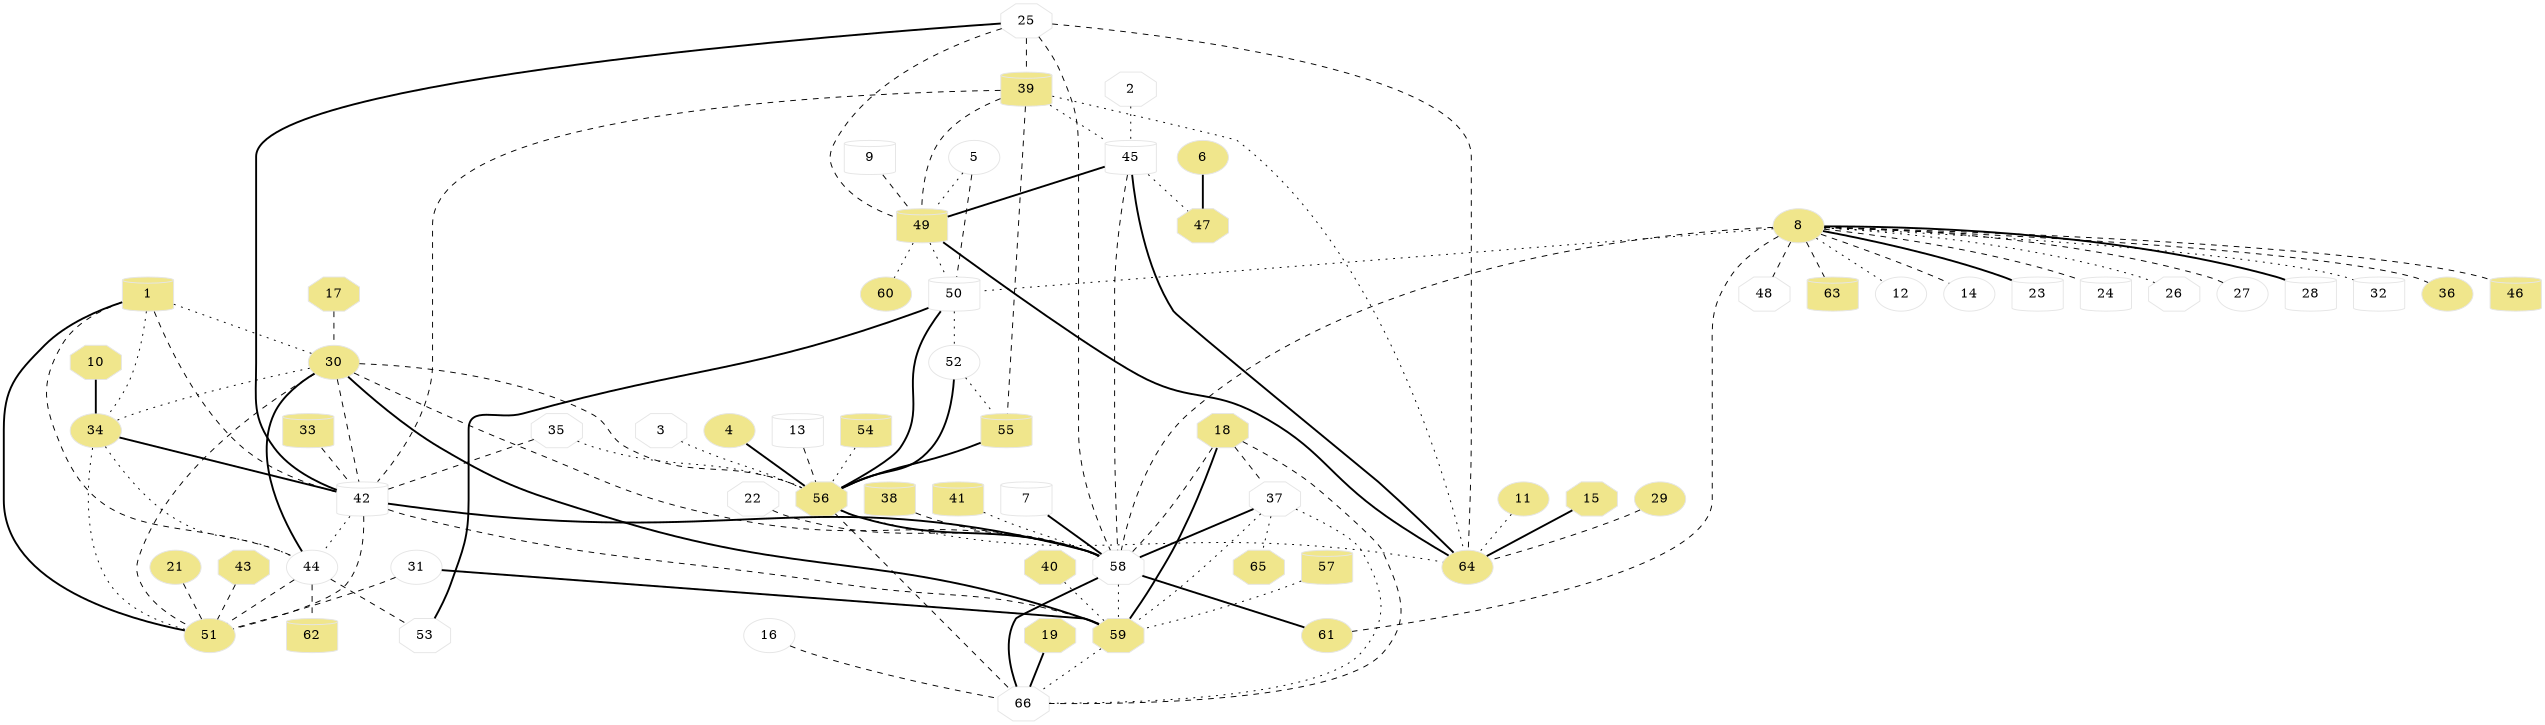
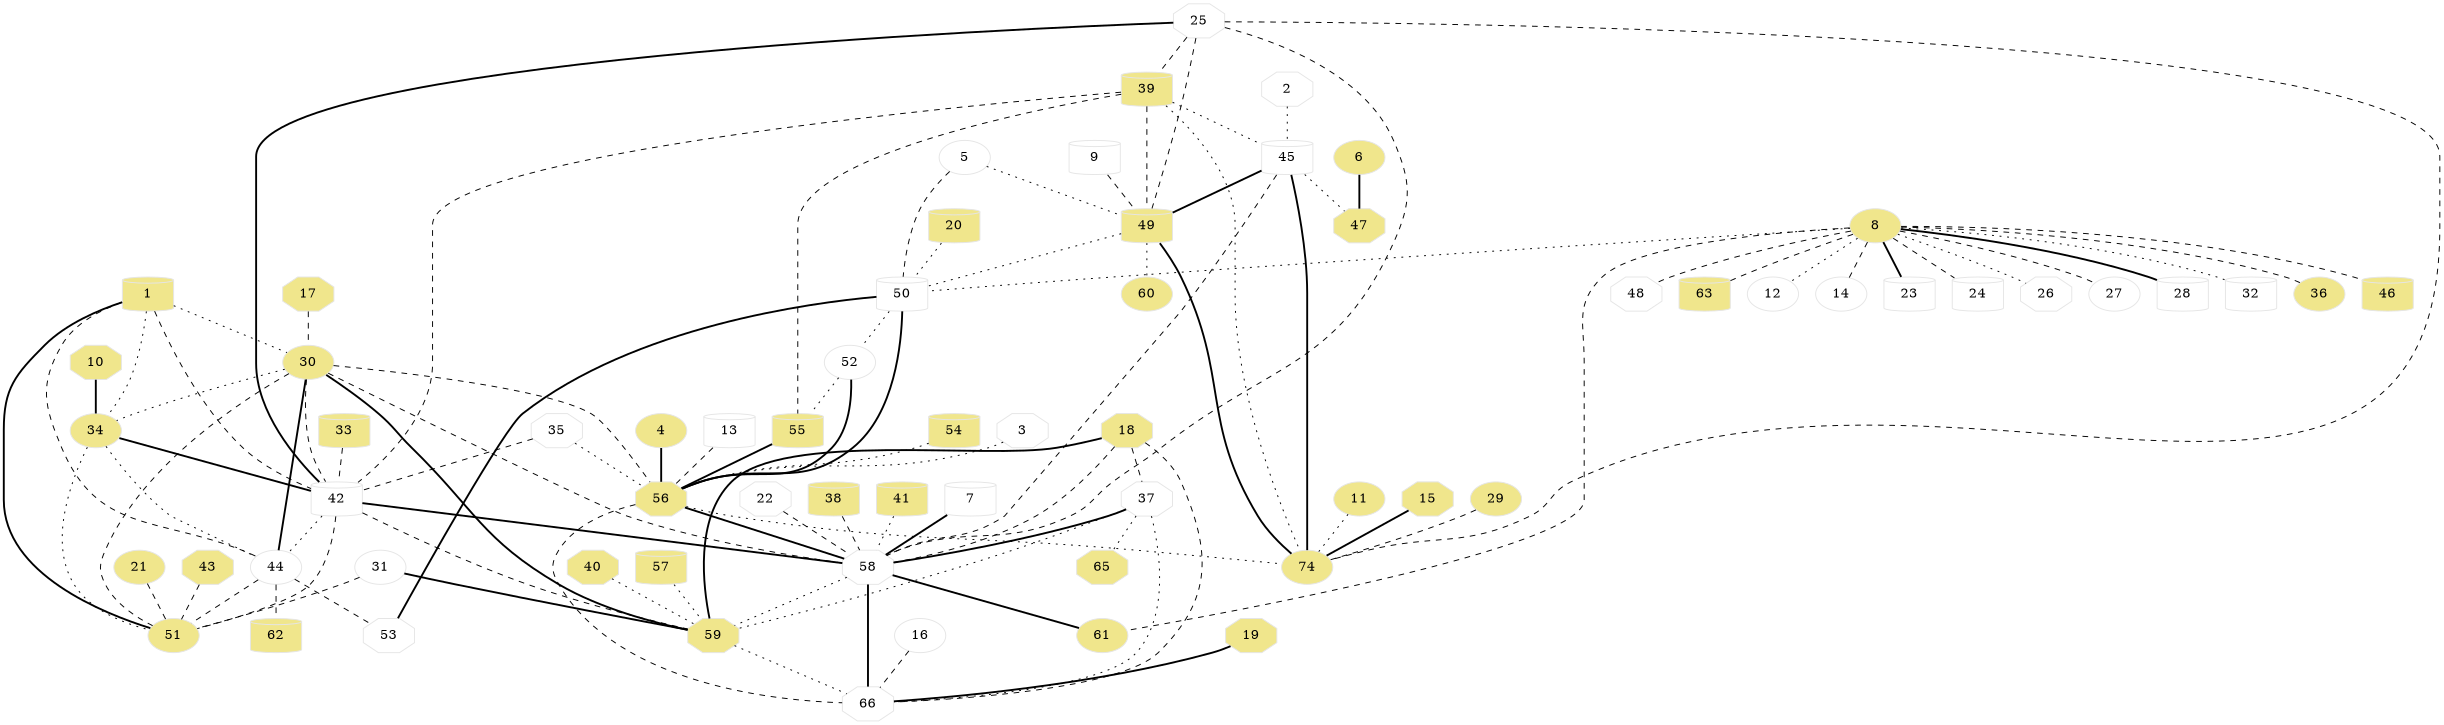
none -> (954, 226)
(1392, 300) -> none
(1468, 567) -> (1307, 567)
